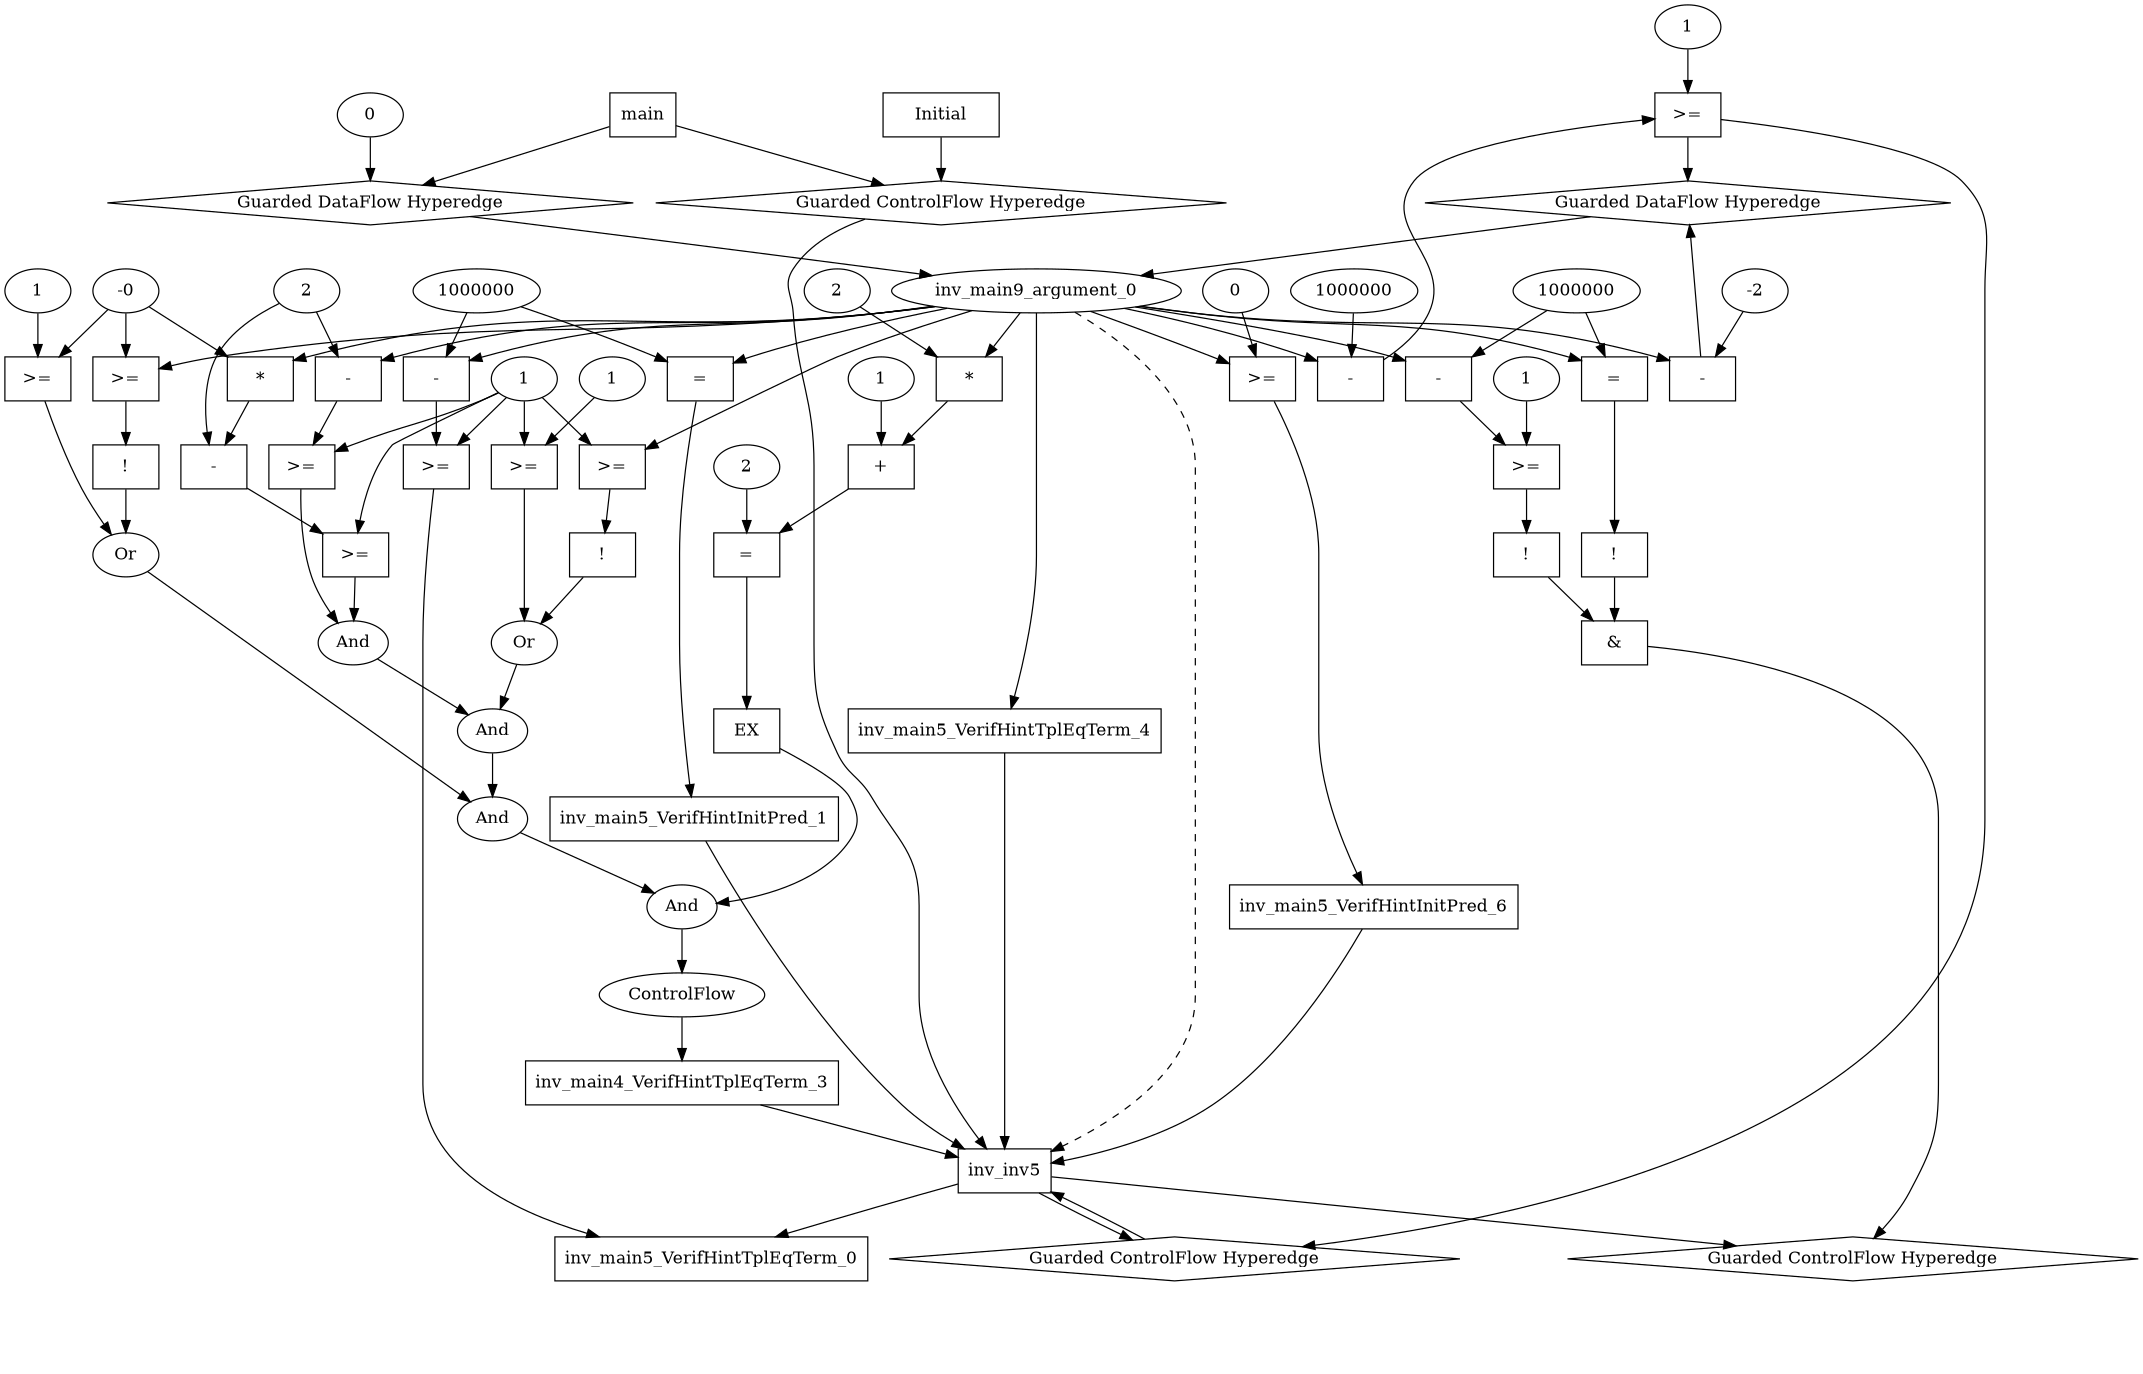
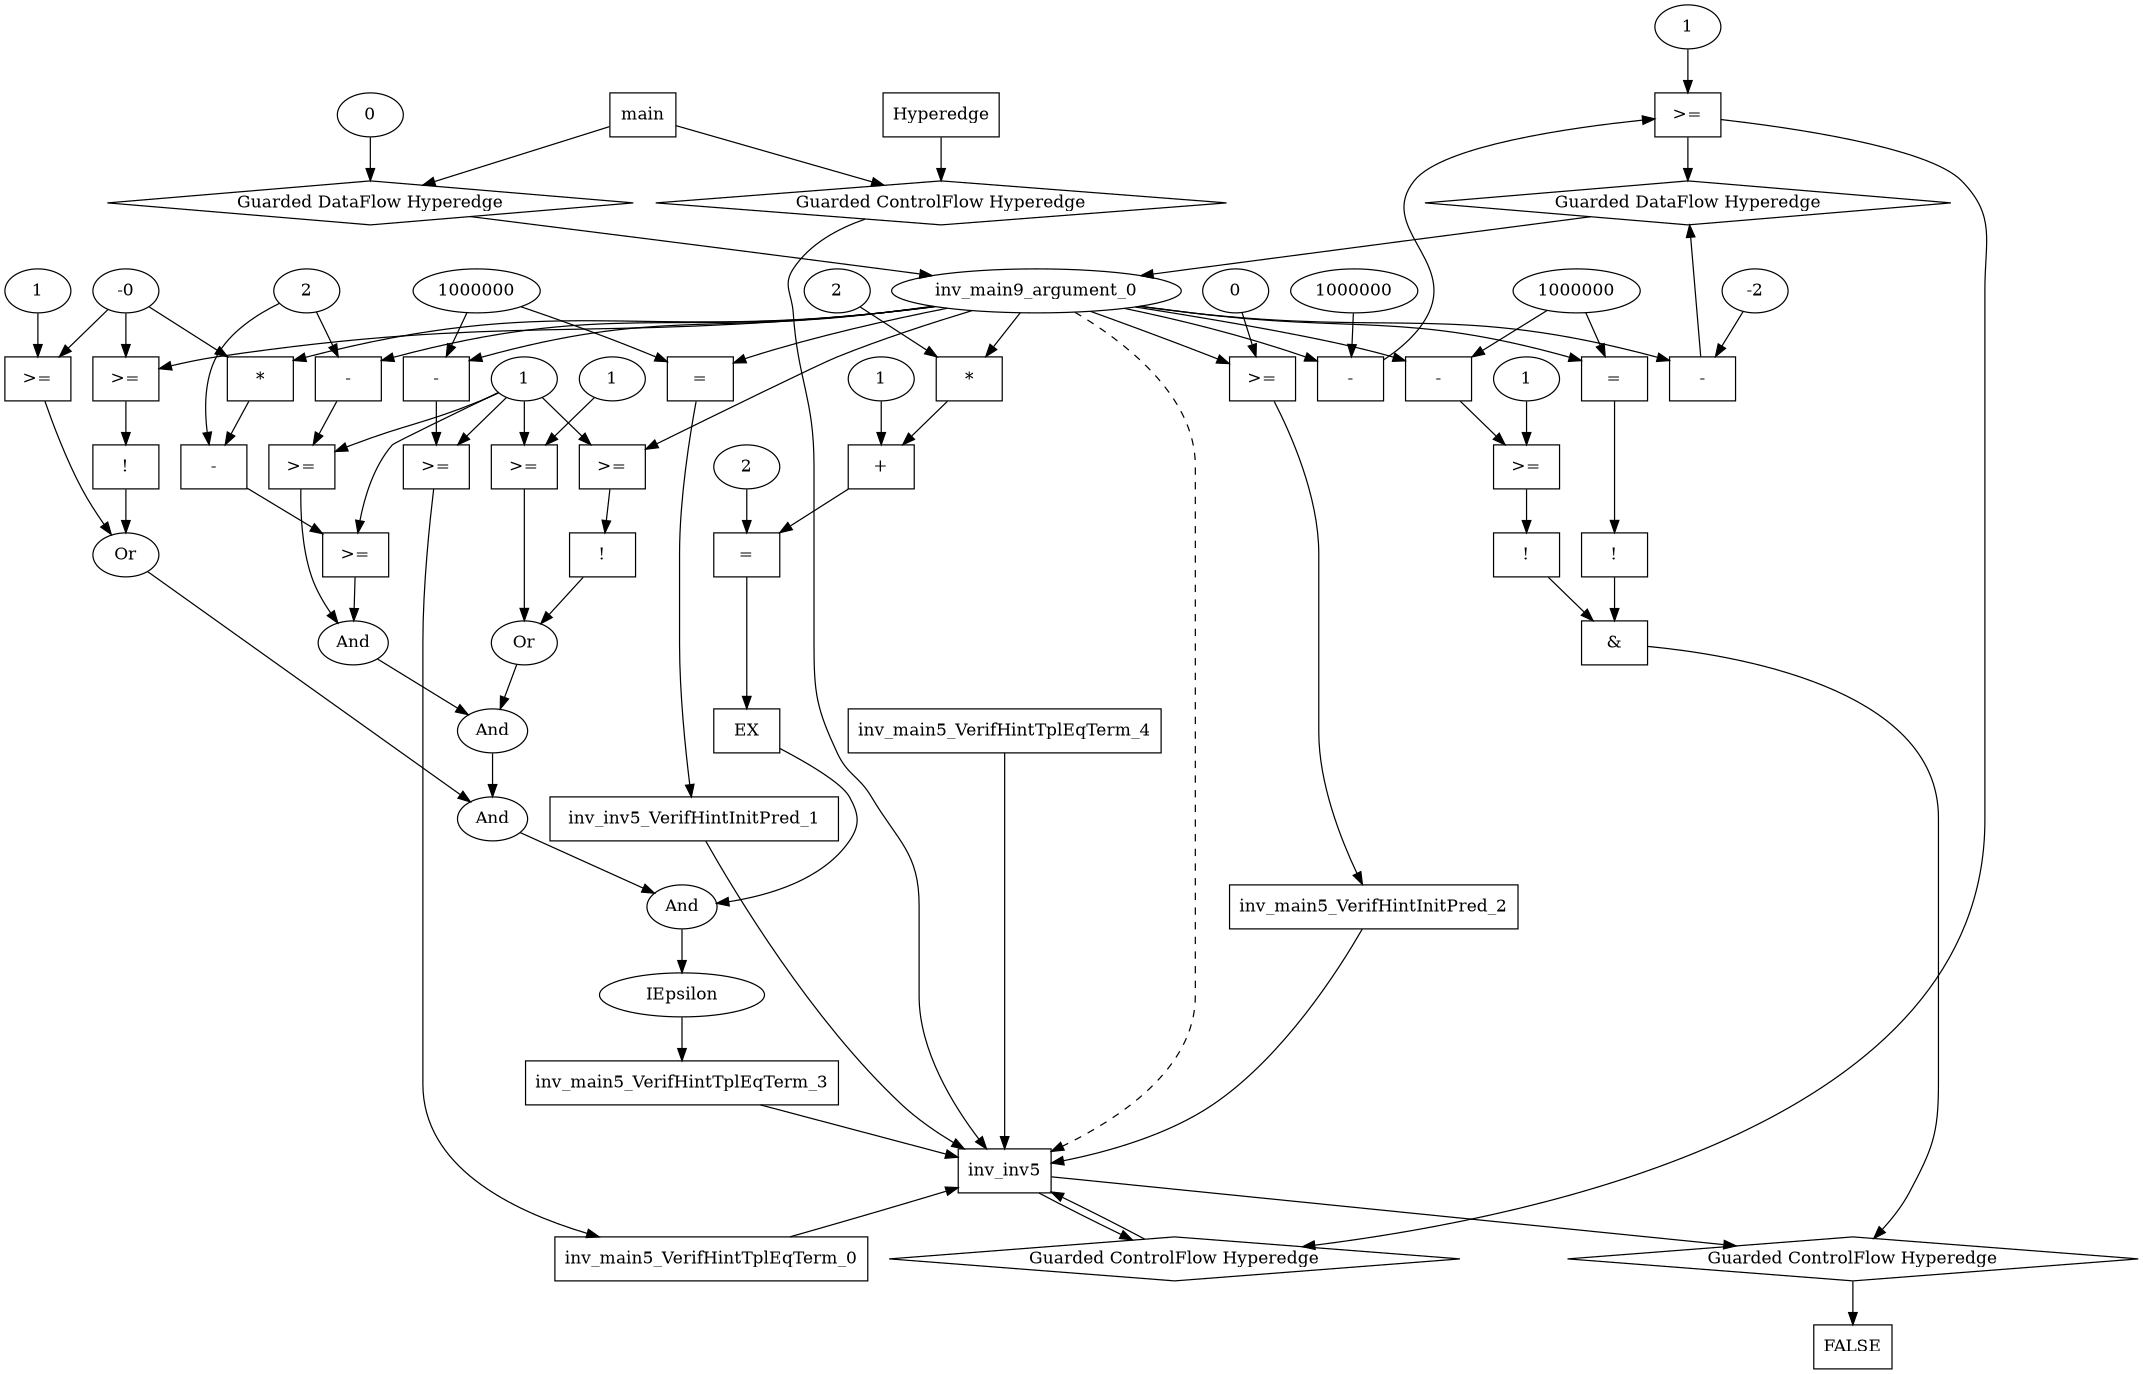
(941, 115) -> (941, 115)
(1036, 506) -> none
(694, 819) -> (694, 819)
(1374, 907) -> (1374, 907)
(682, 995) -> (682, 995)
(682, 1083) -> (682, 1083)
(873, 1208) -> (868, 1214)
none -> (1853, 1347)
